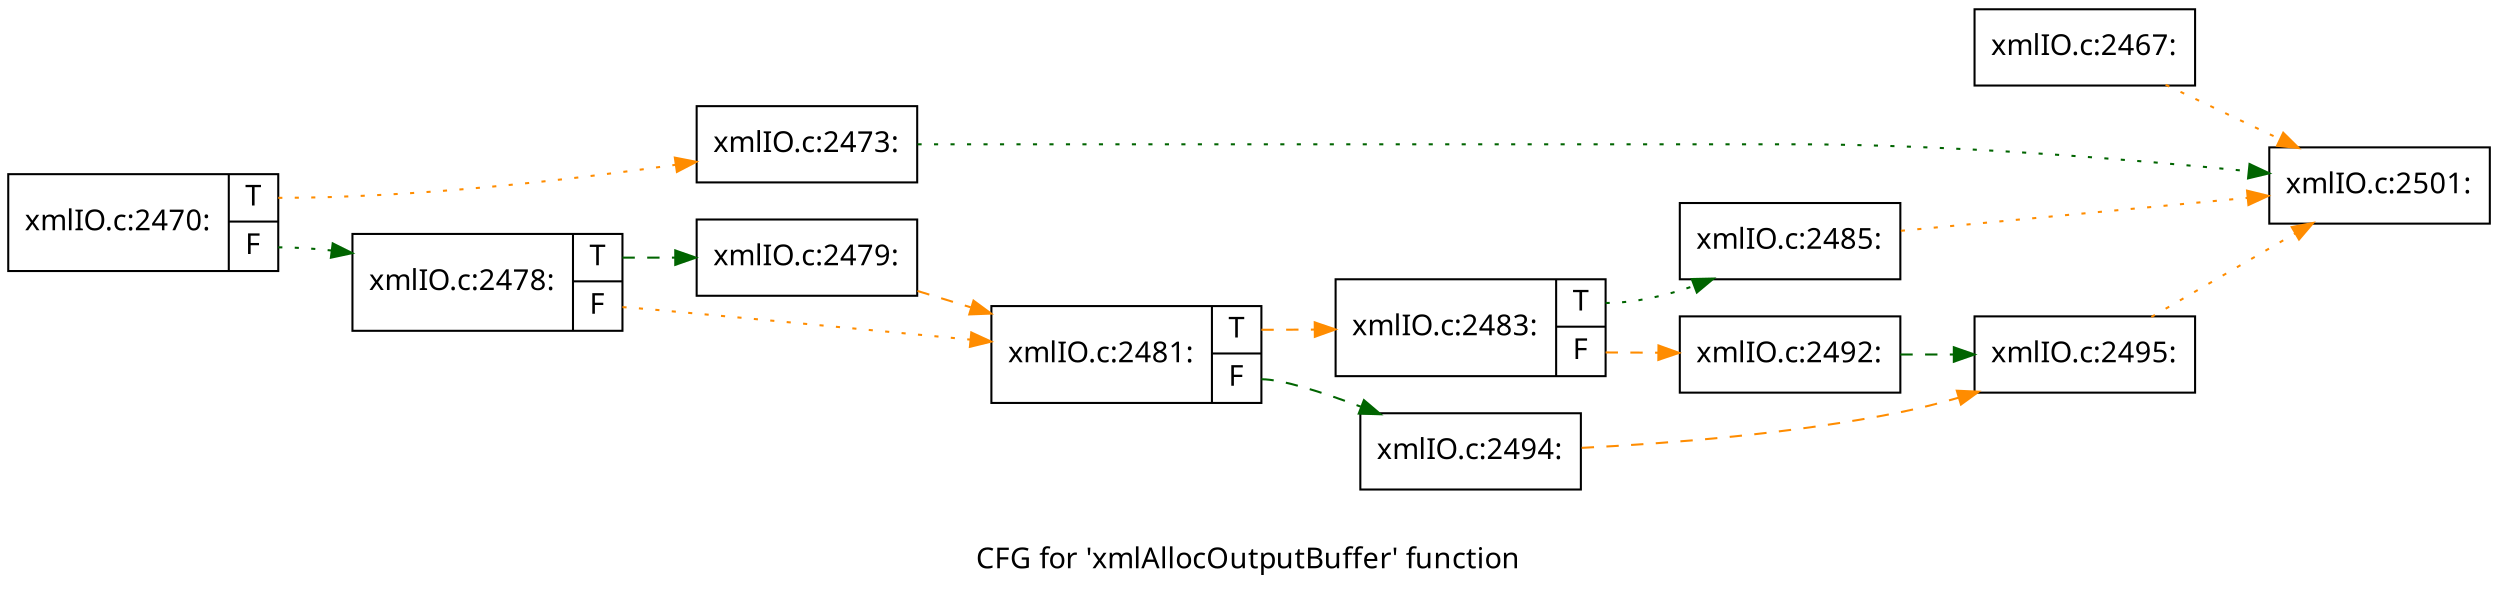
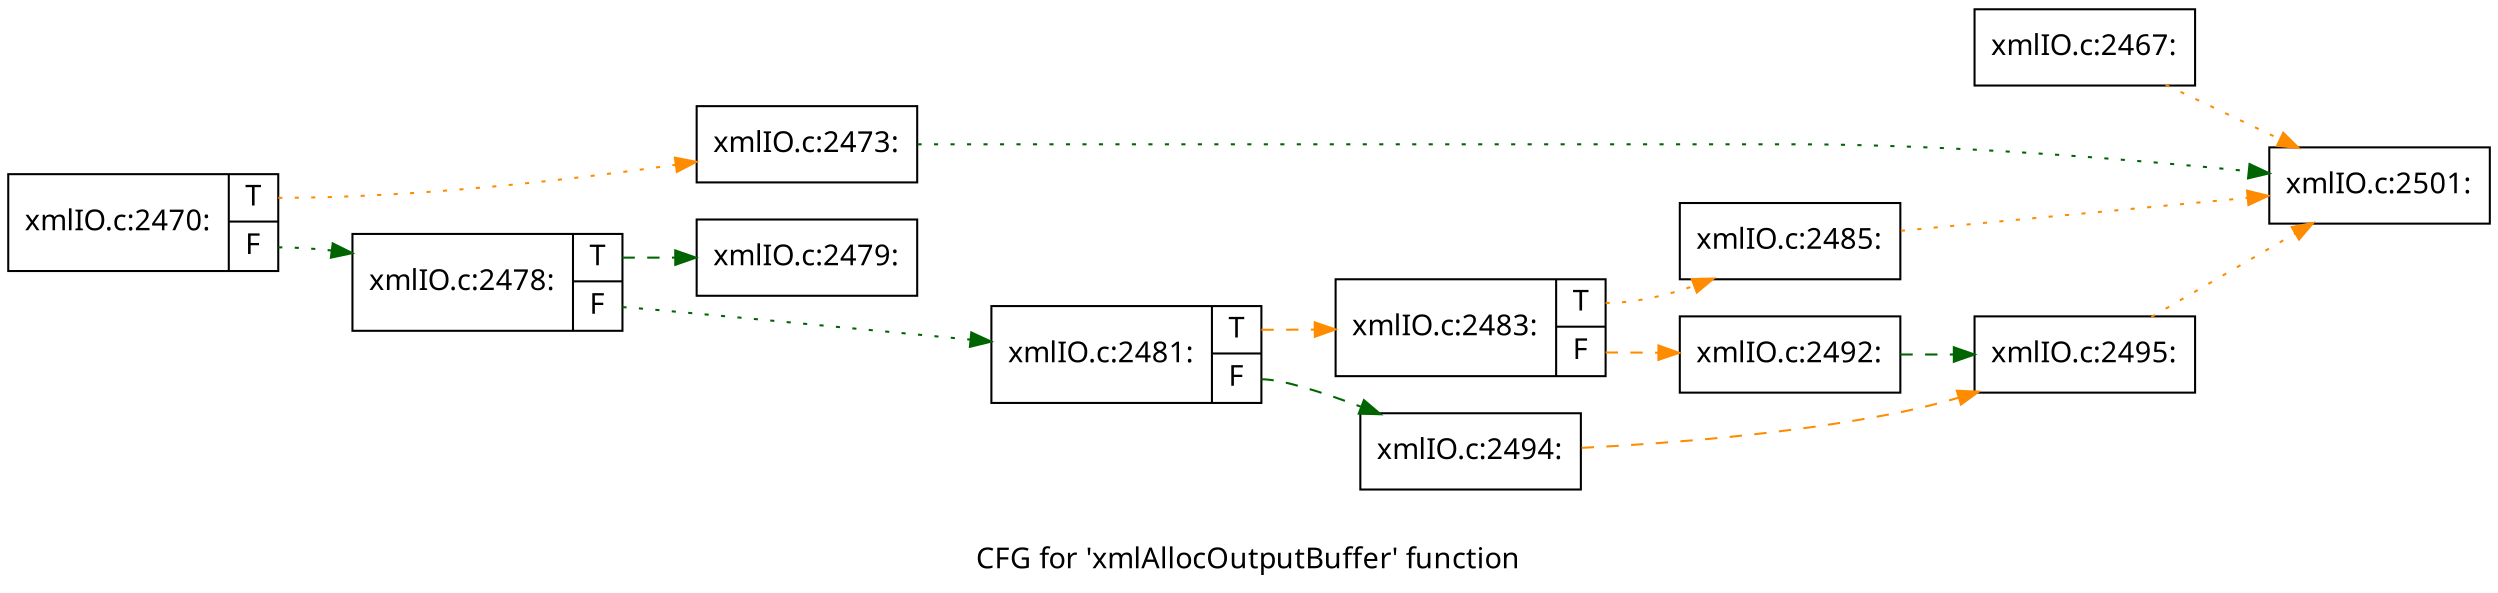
(1650, 298) -> (1650, 298)
(944, 299) -> none
(796, 323) -> (796, 323)
